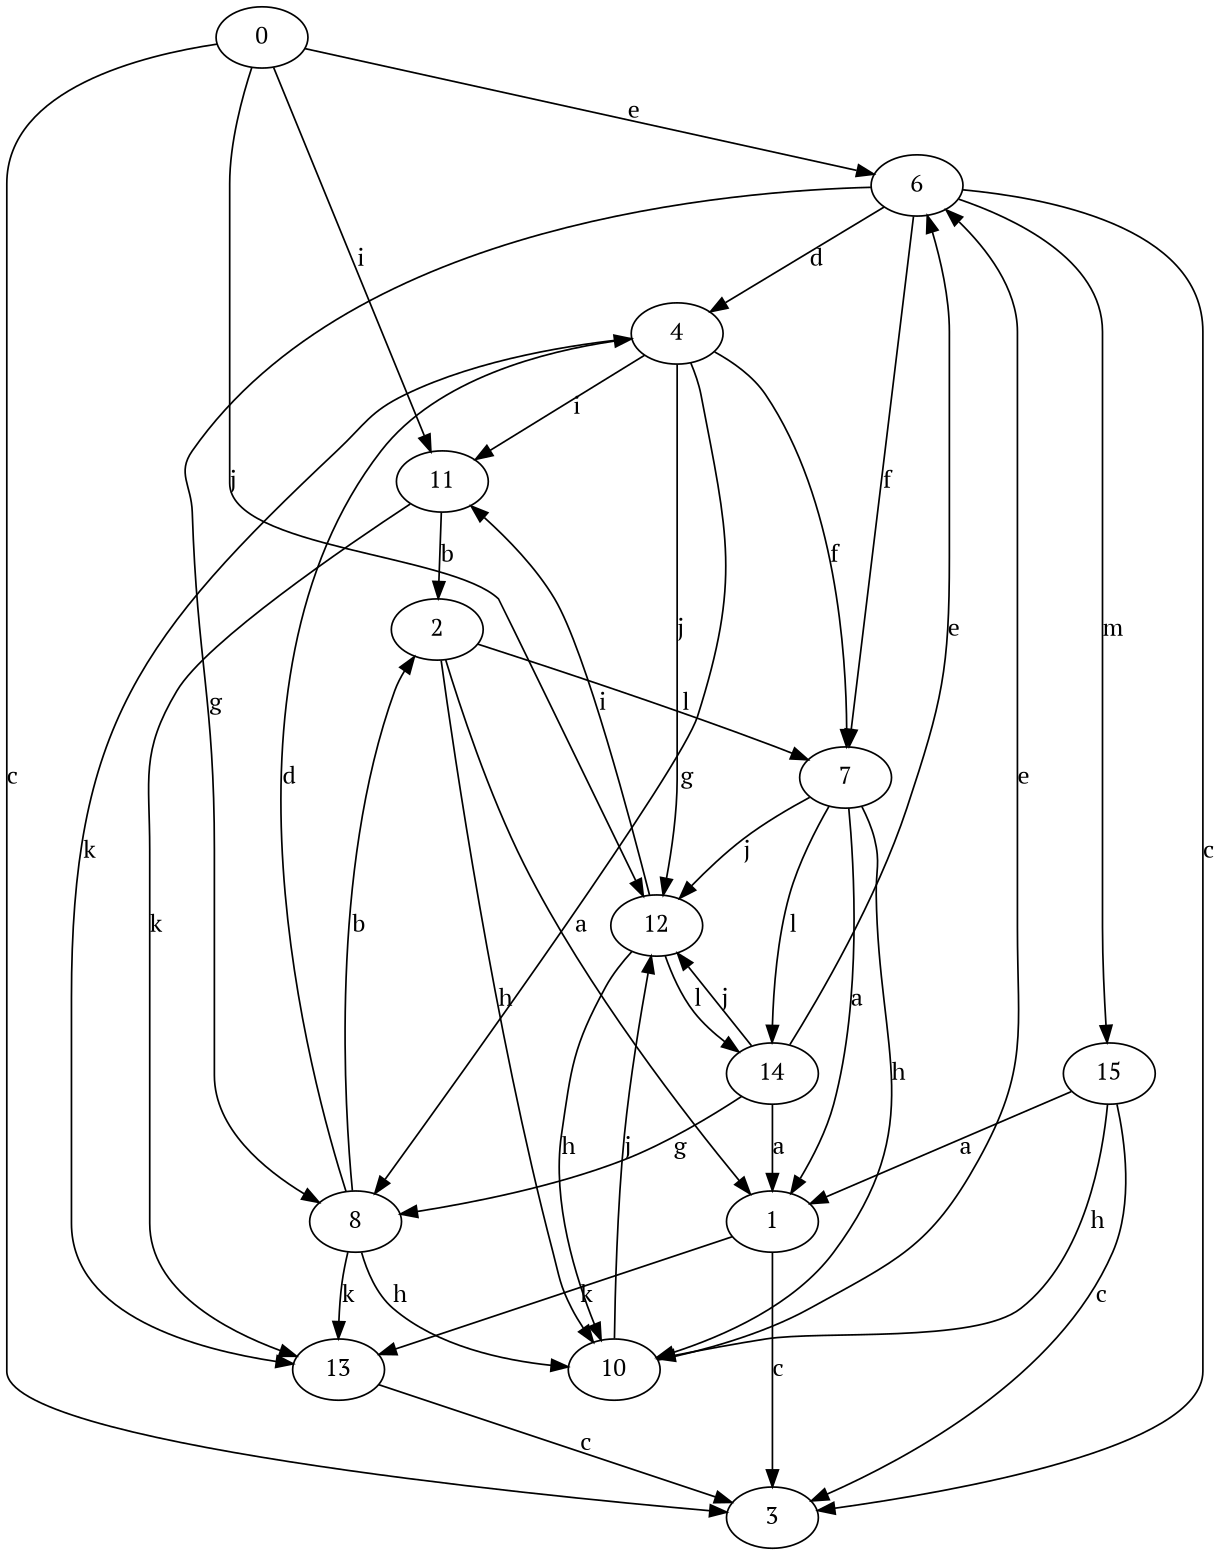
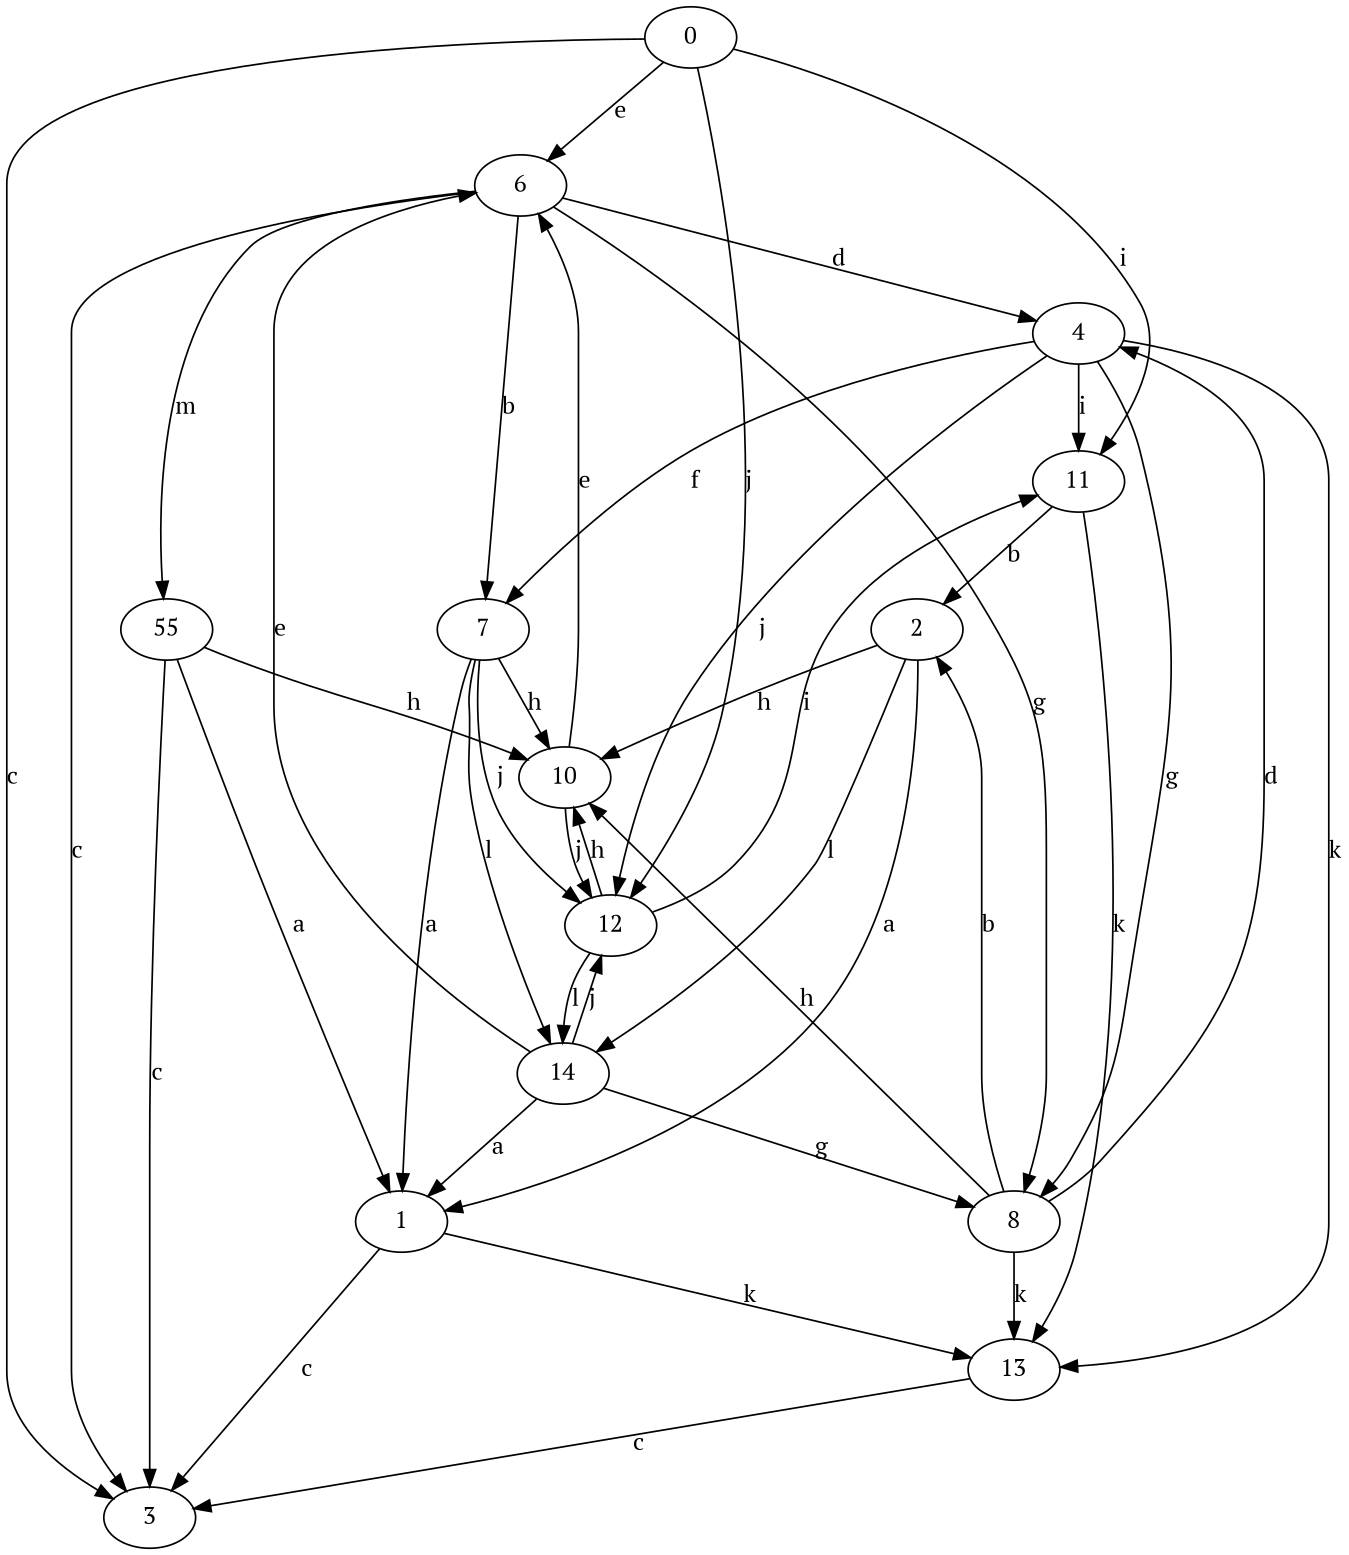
(887, 481) -> (509, 407)
(636, 697) -> (800, 883)
(1109, 1074) -> (167, 630)
